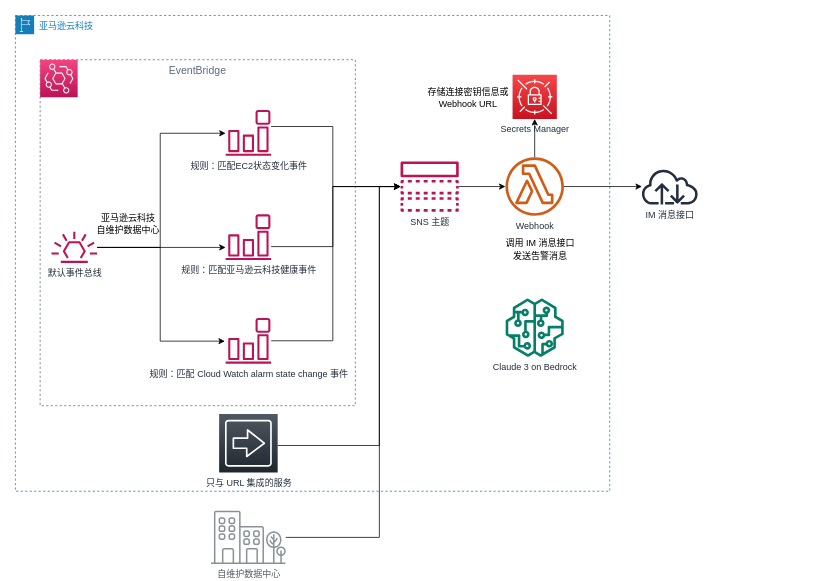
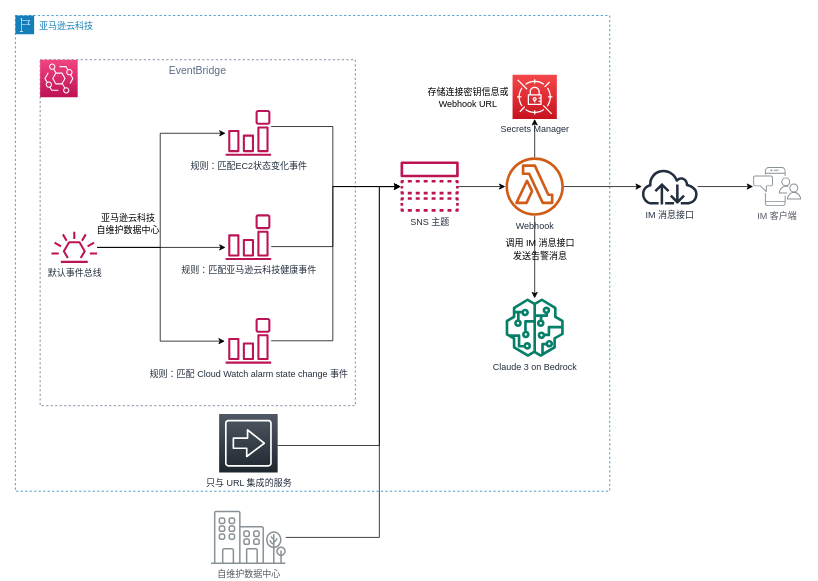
none -> (723, 186)
none -> (777, 186)
none -> (534, 254)
